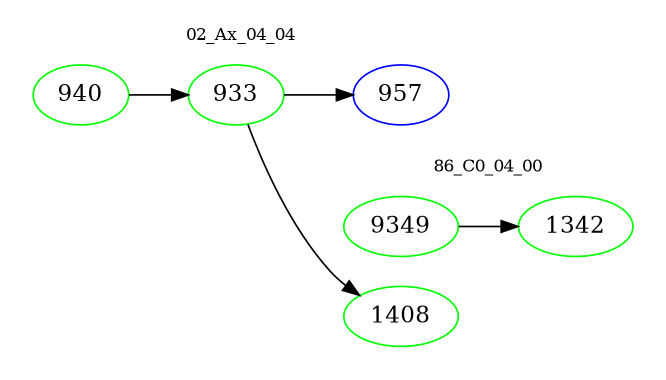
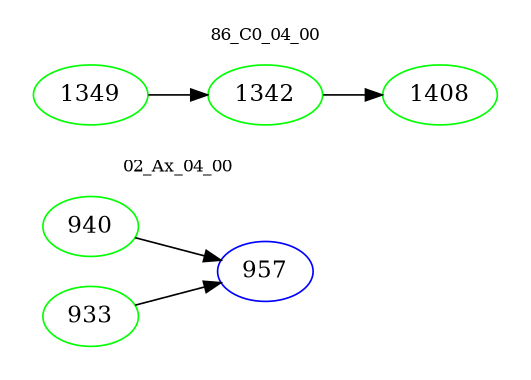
(241, 36) -> (178, 167)
(150, 95) -> (170, 247)
(288, 211) -> (344, 95)
(401, 226) -> (91, 95)
